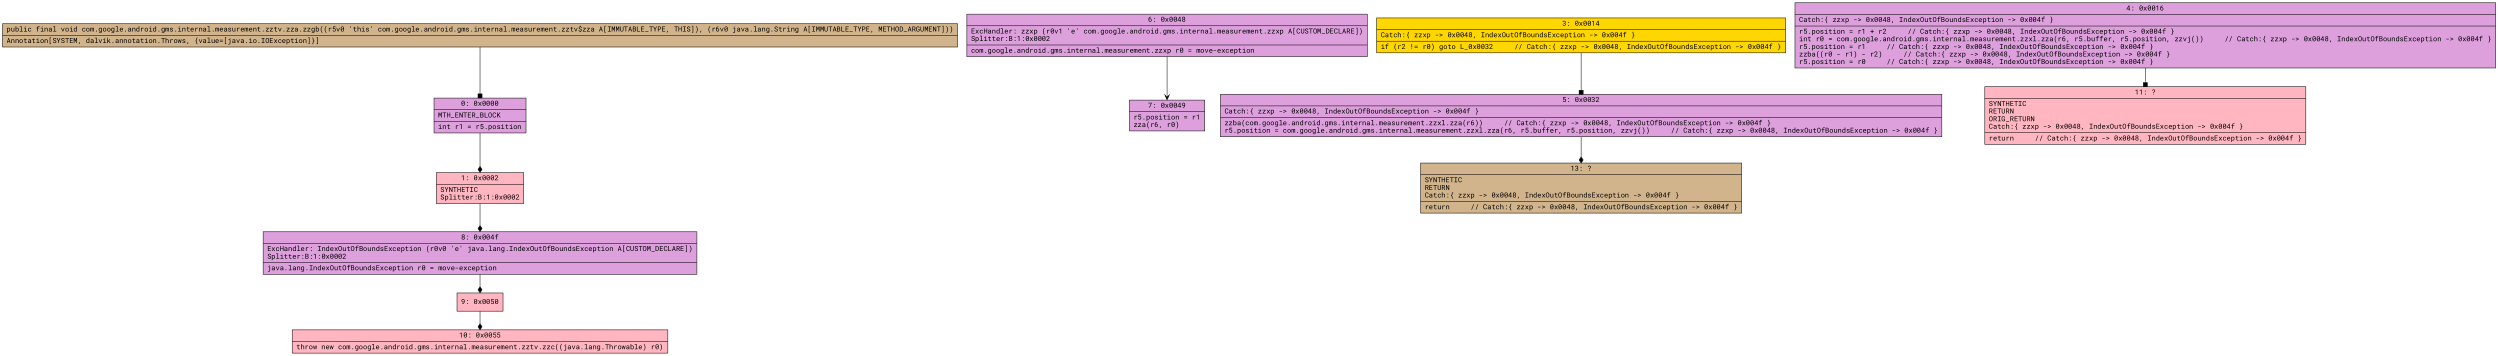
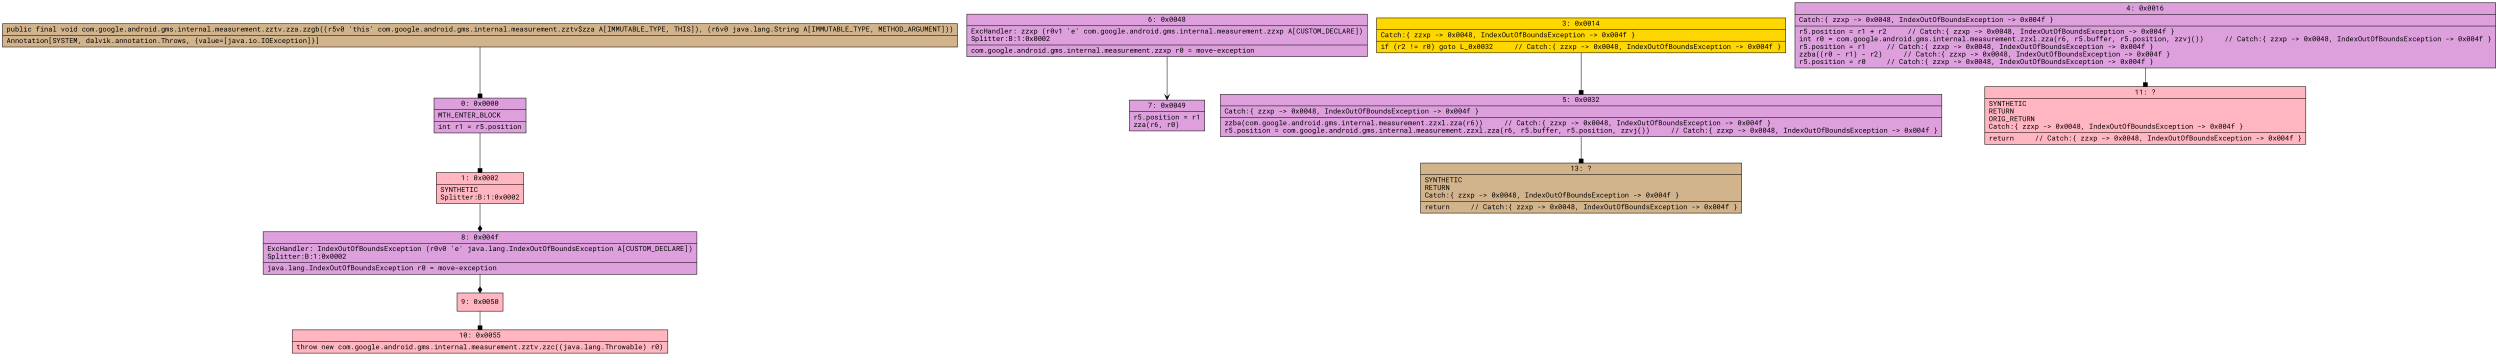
(1581, 147) -> (1581, 147)
(480, 150) -> (480, 150)
(480, 318) -> (480, 318)
